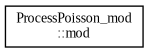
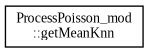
(74, 27) -> (74, 27)
